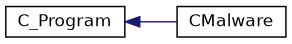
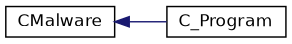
(158, 22) -> (148, 22)
